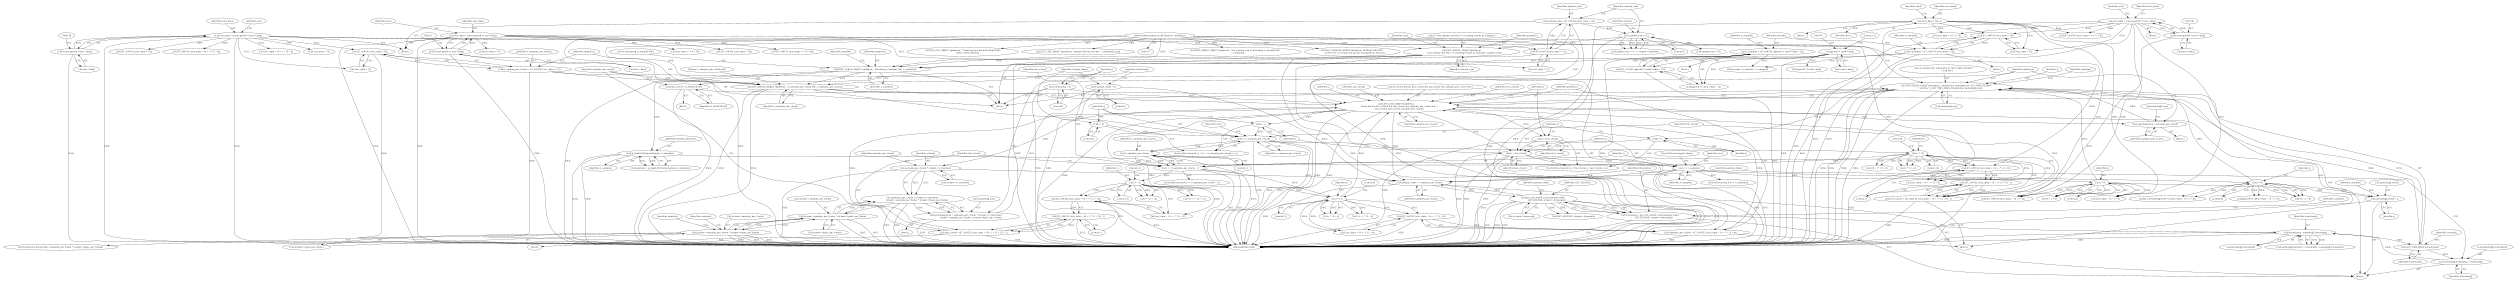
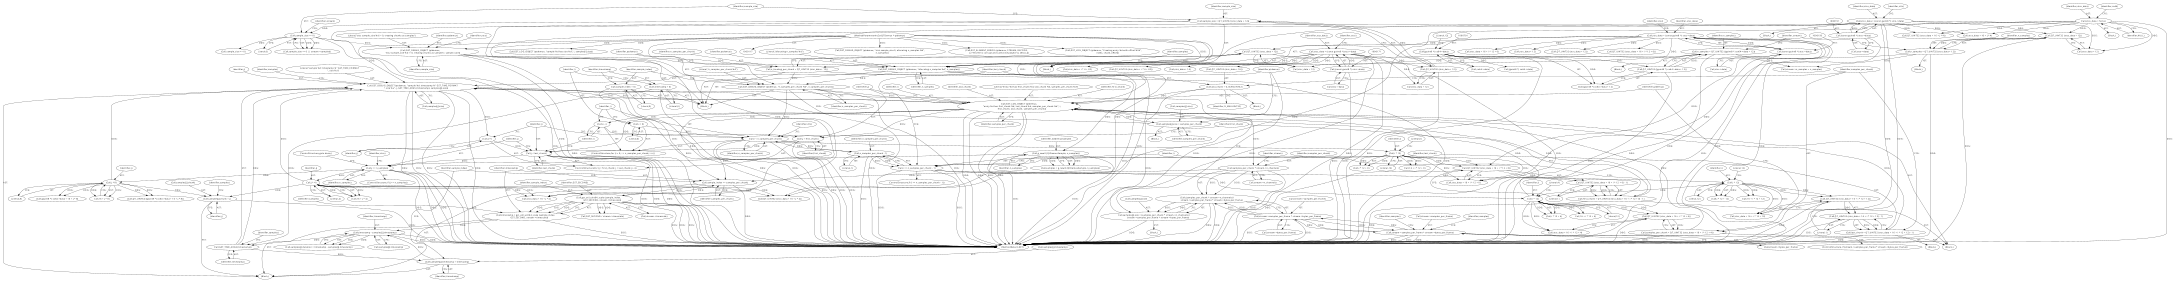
(706, 95) -> (1224, 77)
